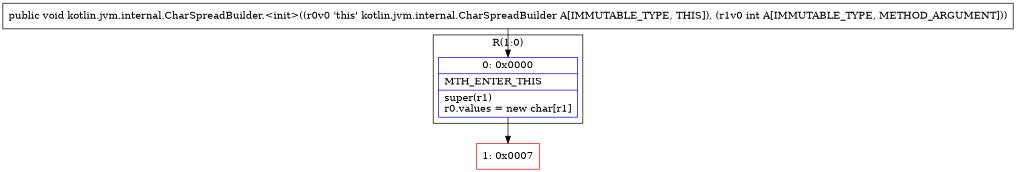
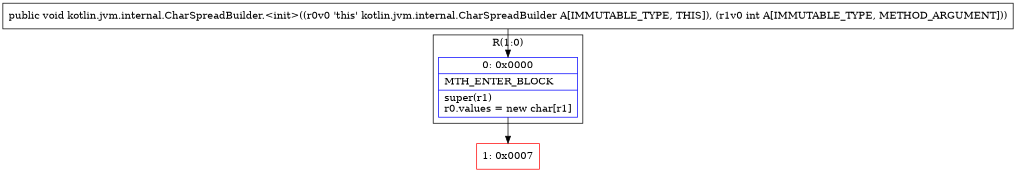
(493, 82) -> (499, 82)
